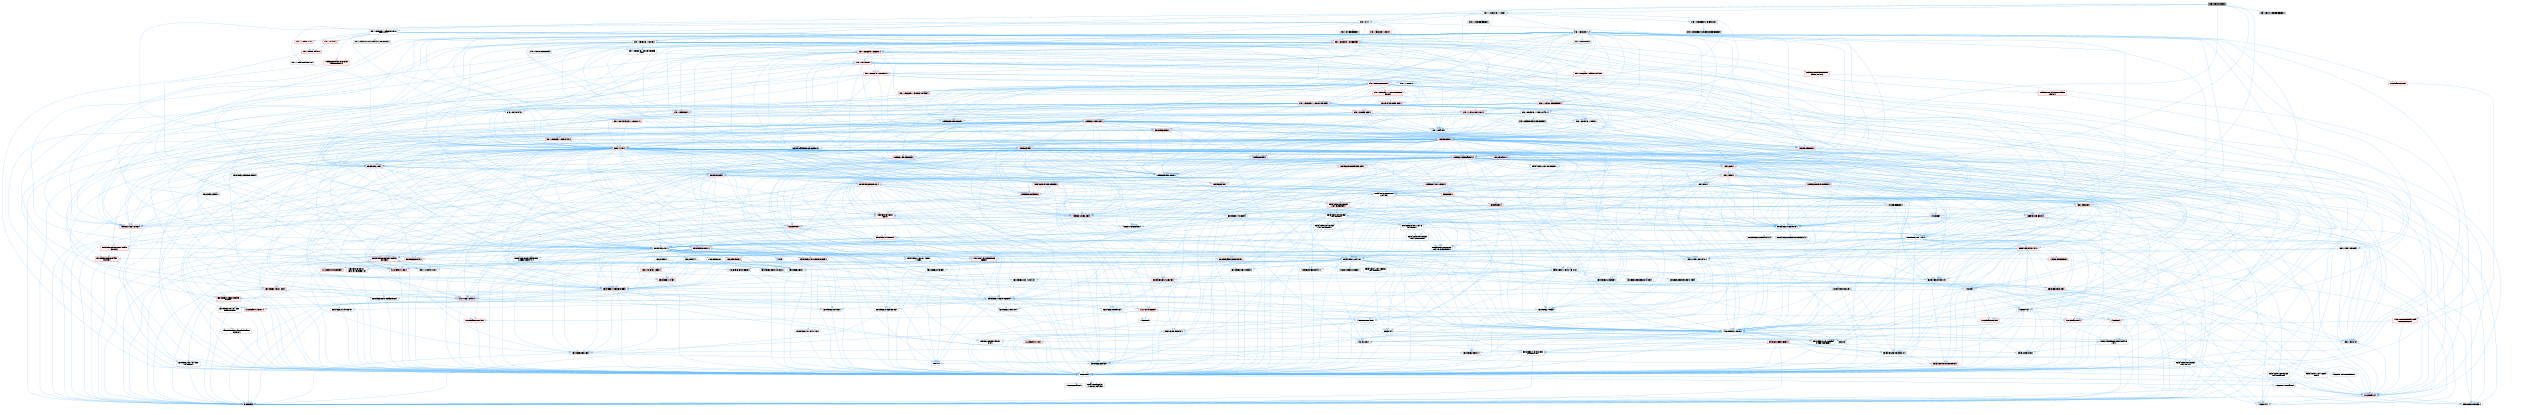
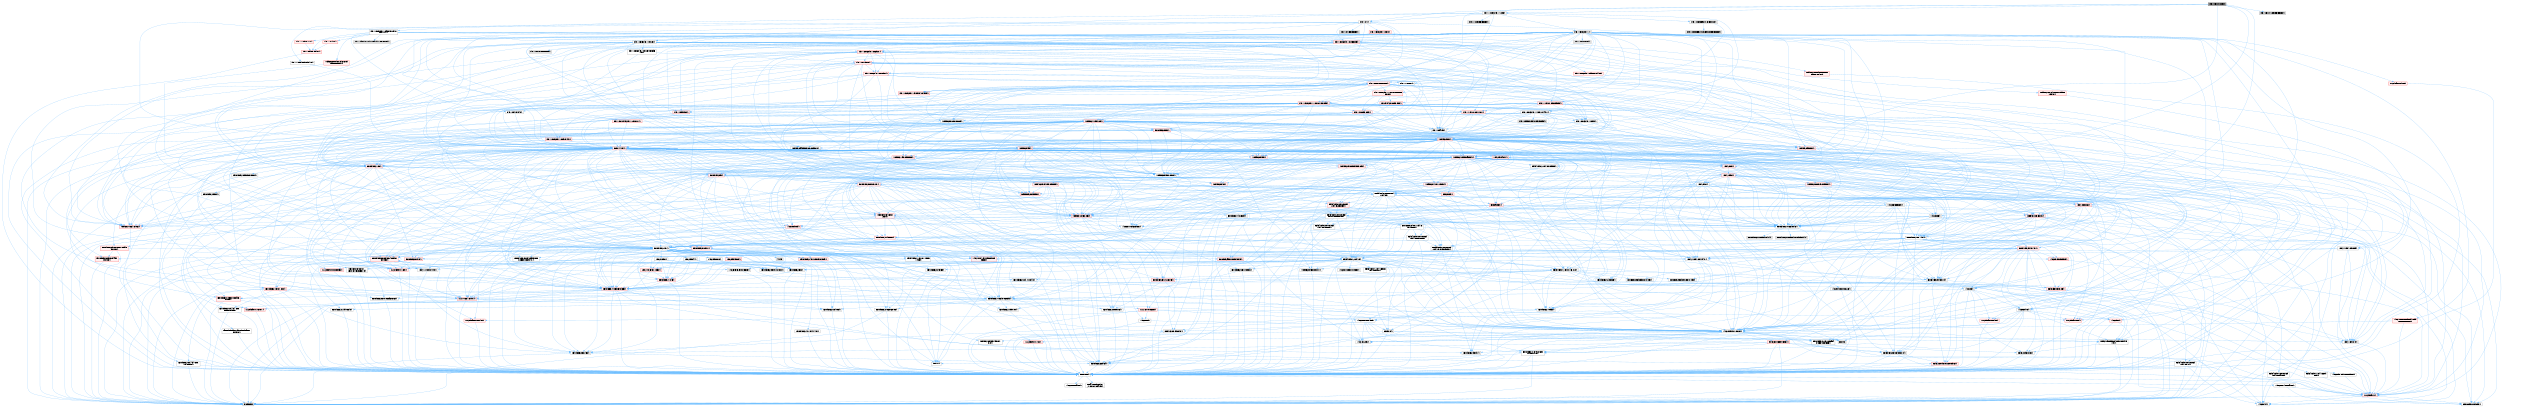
(1336, 216) -> (1336, 216)
